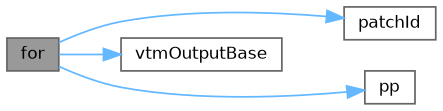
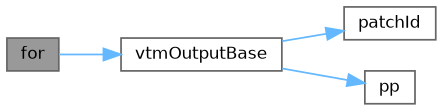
(191, 14) -> (304, 37)
(201, 96) -> (315, 74)
